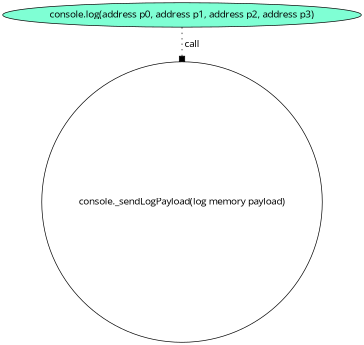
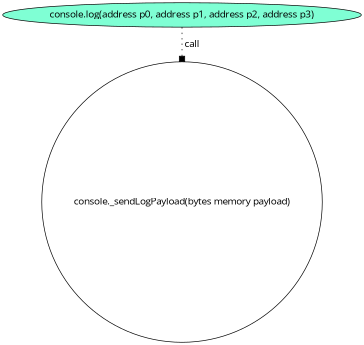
(182, 202) -> (182, 202)
